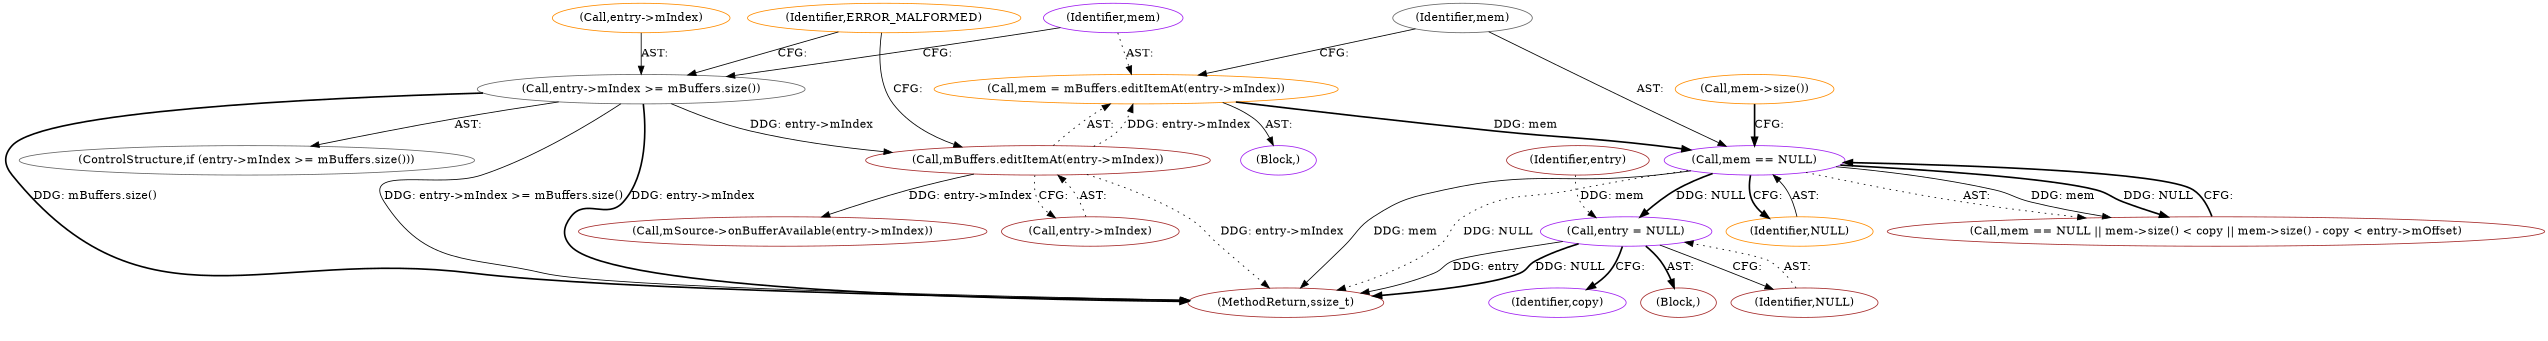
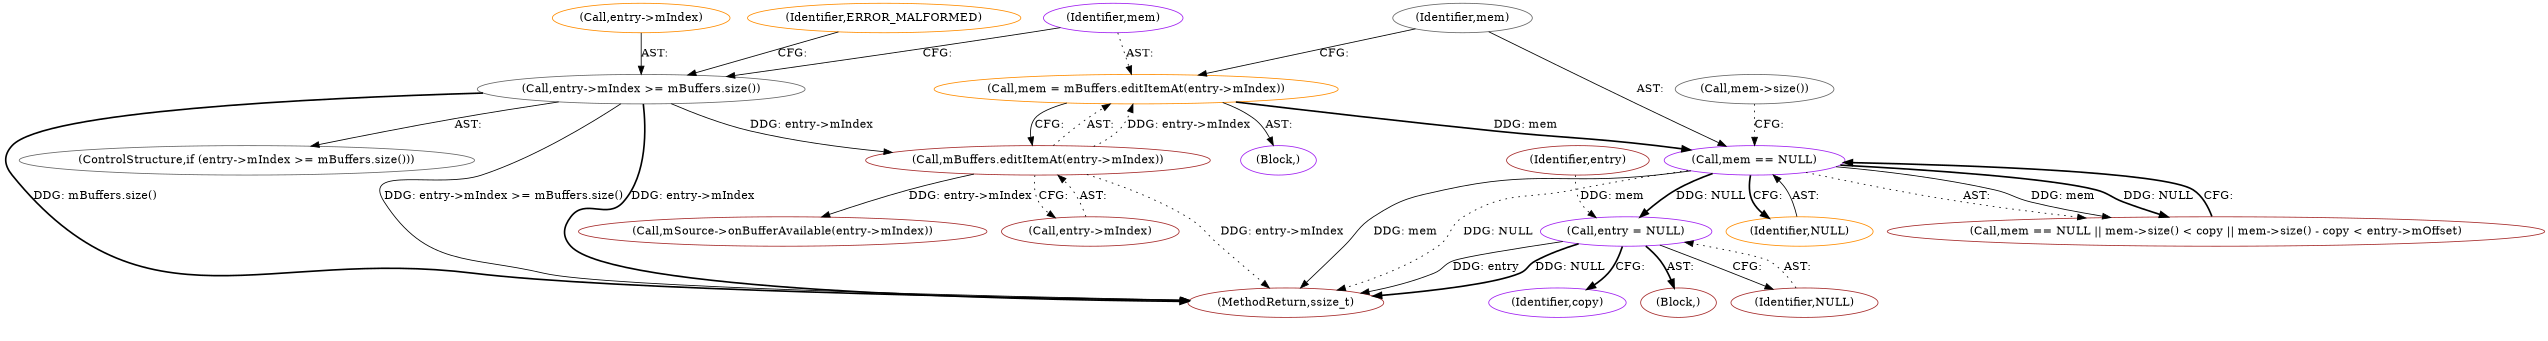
(1755, 89) -> (1755, 89)
(893, 104) -> (1041, 113)
(1755, 121) -> (1755, 121)
